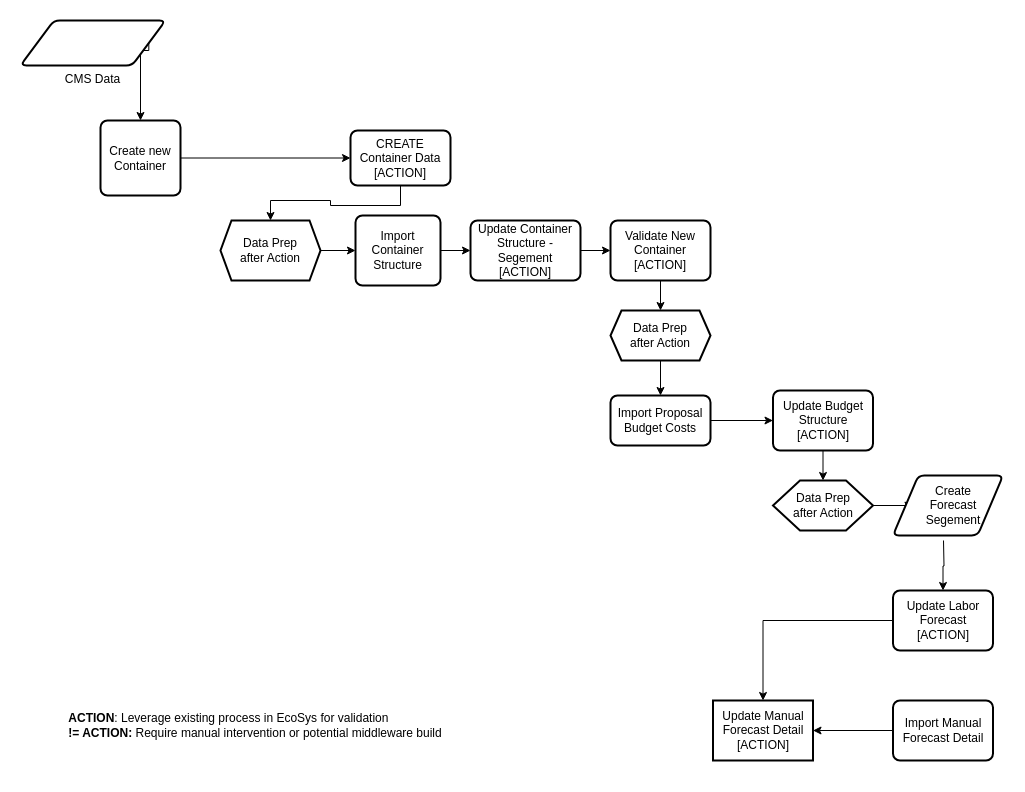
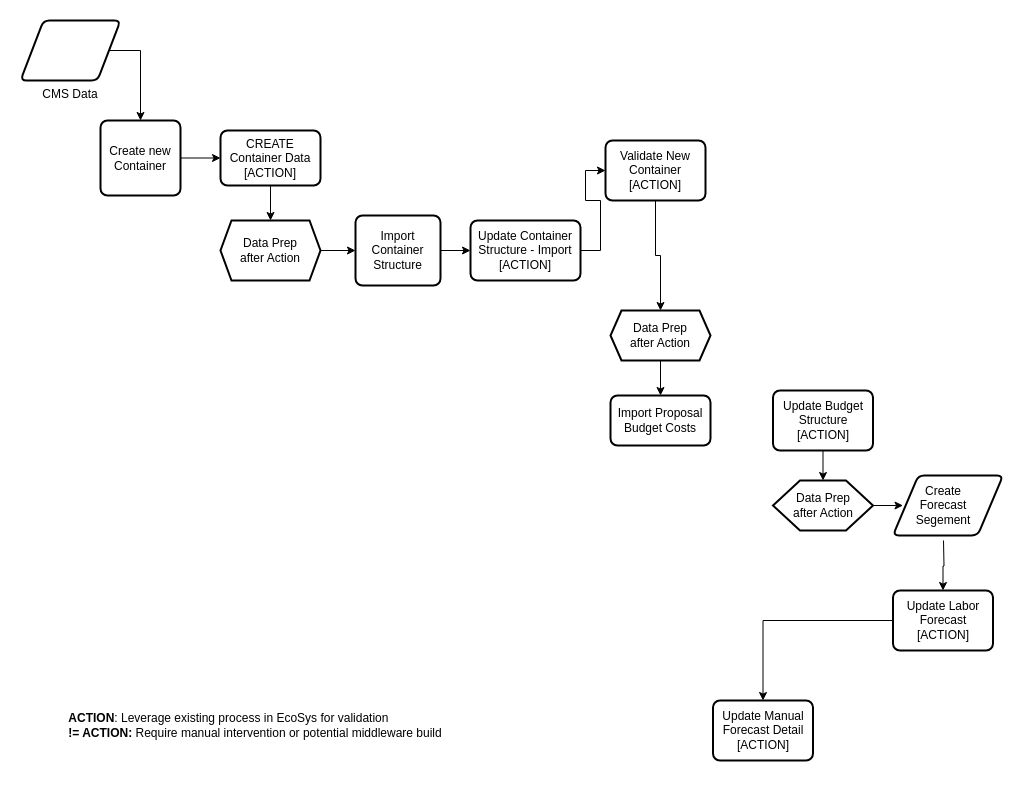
(93, 43) -> (71, 51)
(401, 158) -> (271, 158)
(526, 251) -> (526, 251)
(661, 251) -> (656, 171)
(739, 421) -> none
(953, 506) -> (943, 506)
(763, 731) -> (763, 731)
(857, 731) -> none
(943, 731) -> none
